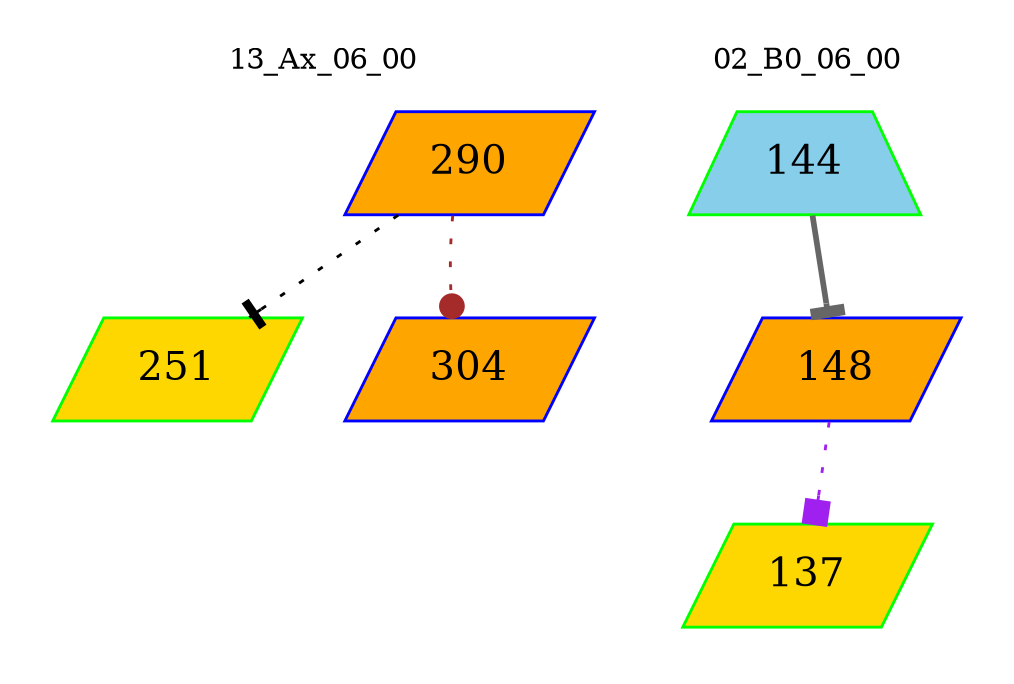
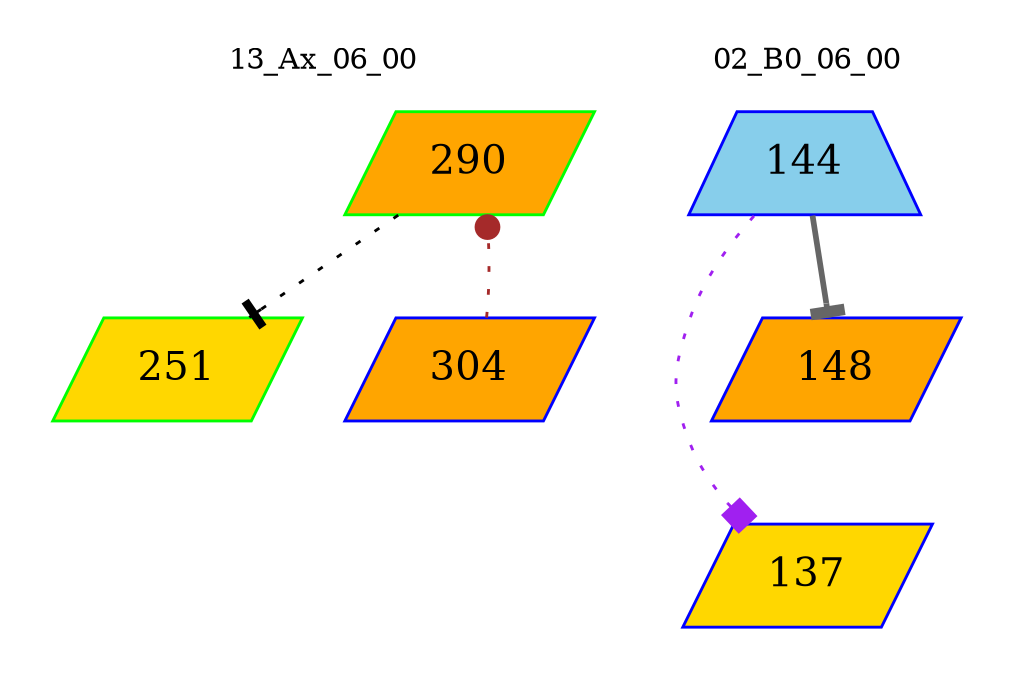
(470, 163) -> (470, 163)
(805, 163) -> (805, 163)
(450, 255) -> (489, 278)
(824, 458) -> (679, 356)
(808, 576) -> (808, 576)
